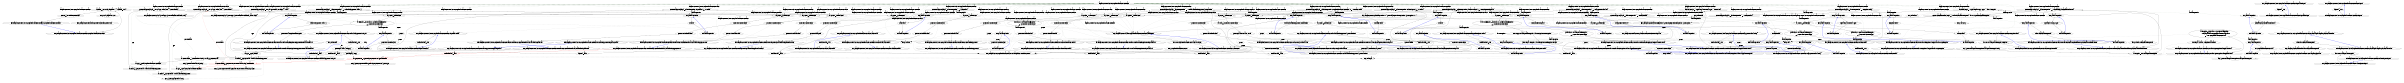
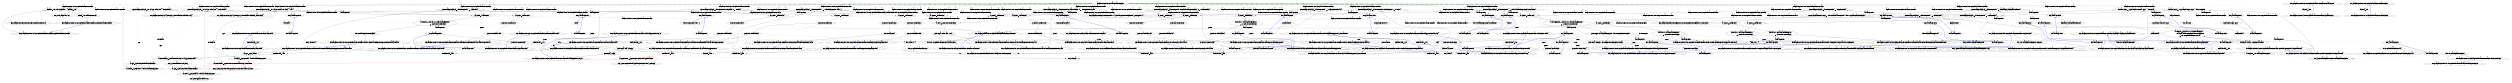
(1114, 4) -> (1110, 4)
(1912, 16) -> none
